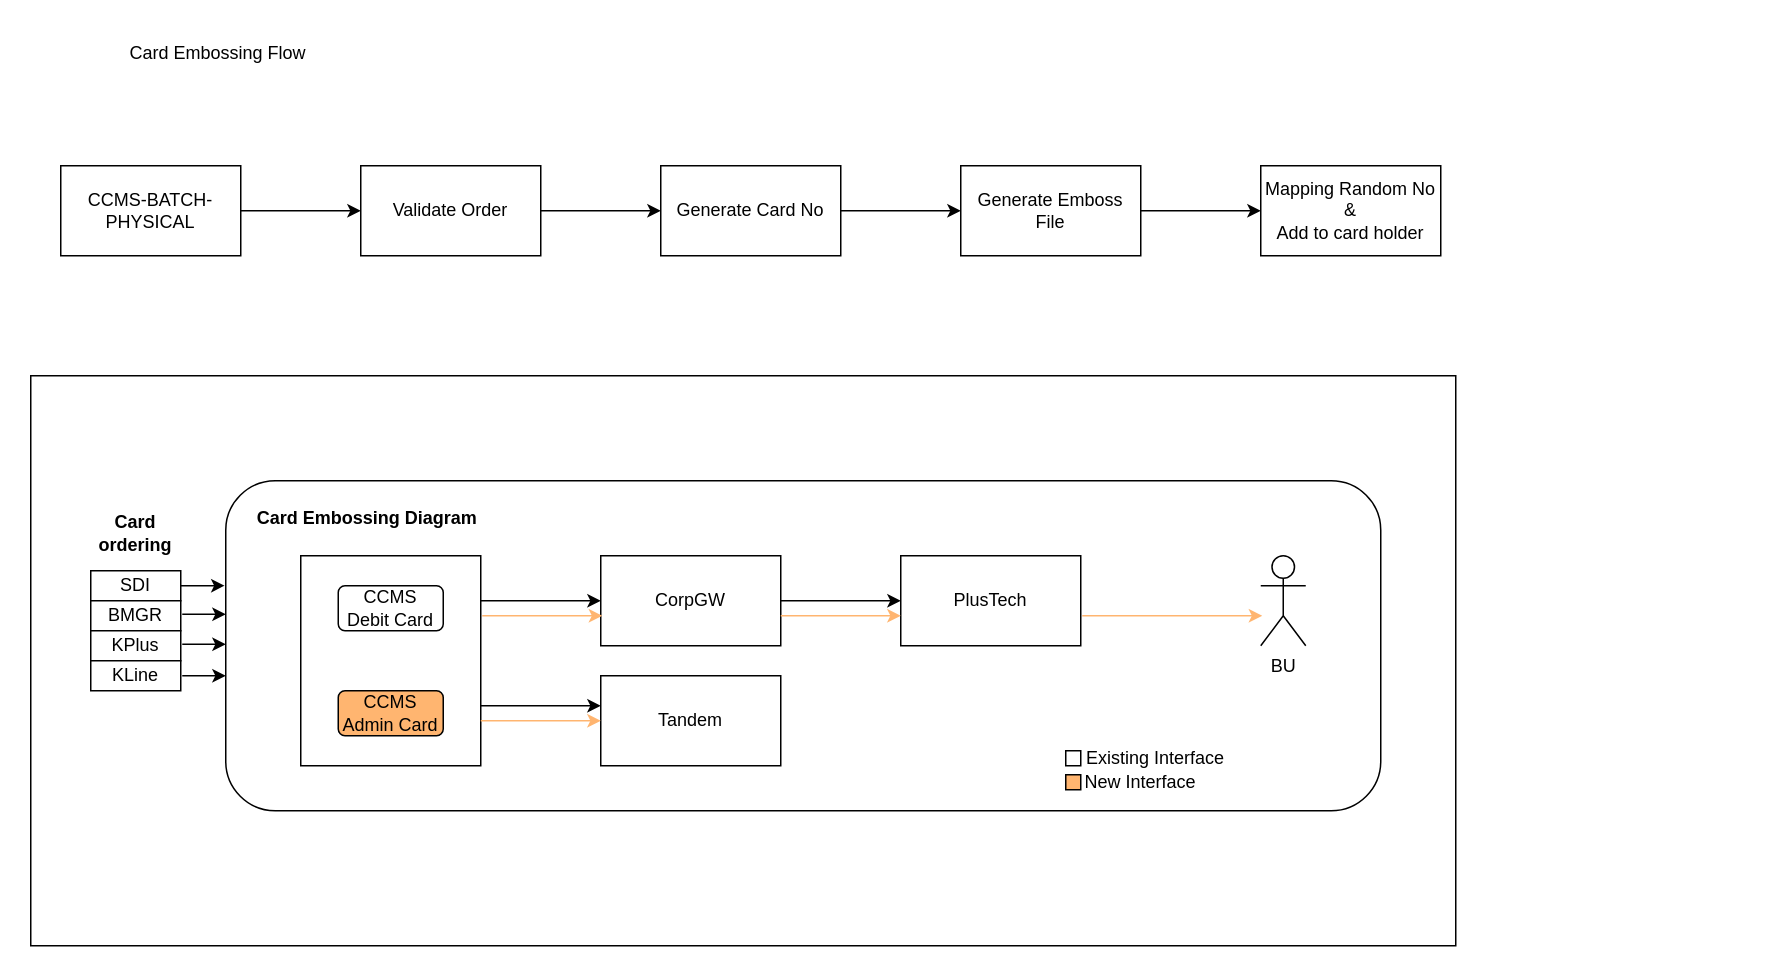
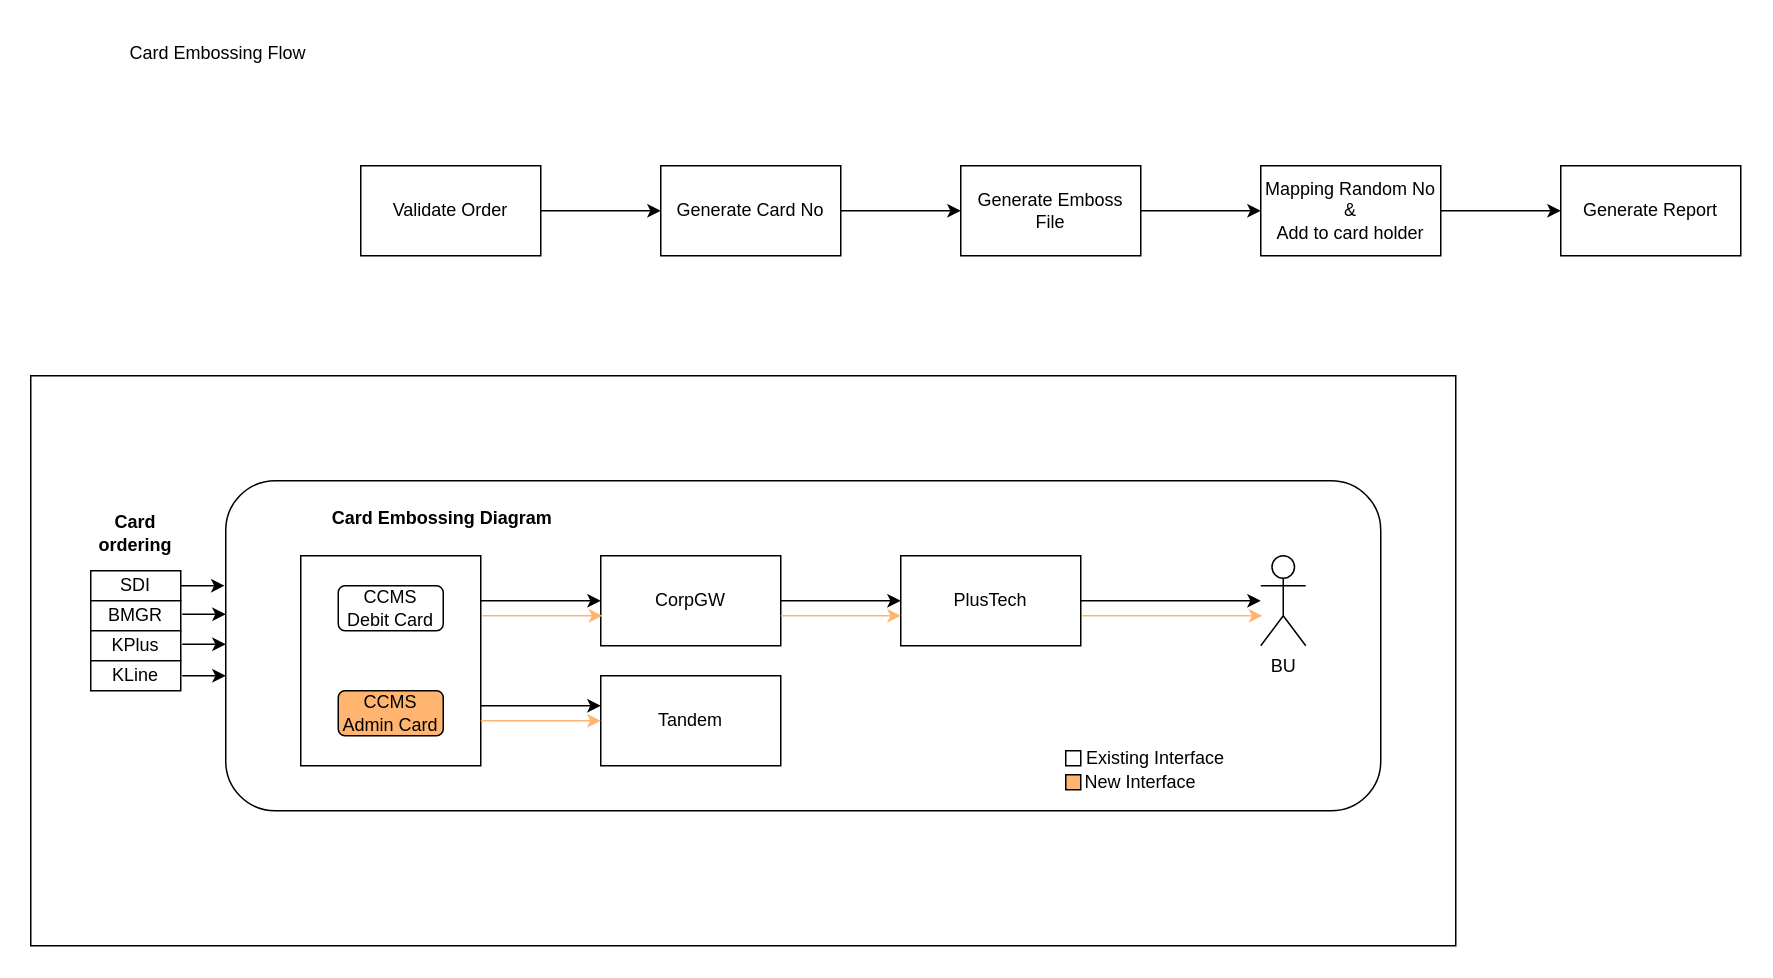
(151, 211) -> none
(296, 211) -> none
none -> (1496, 211)
none -> (1651, 211)
(368, 518) -> (443, 518)
none -> (1166, 601)
